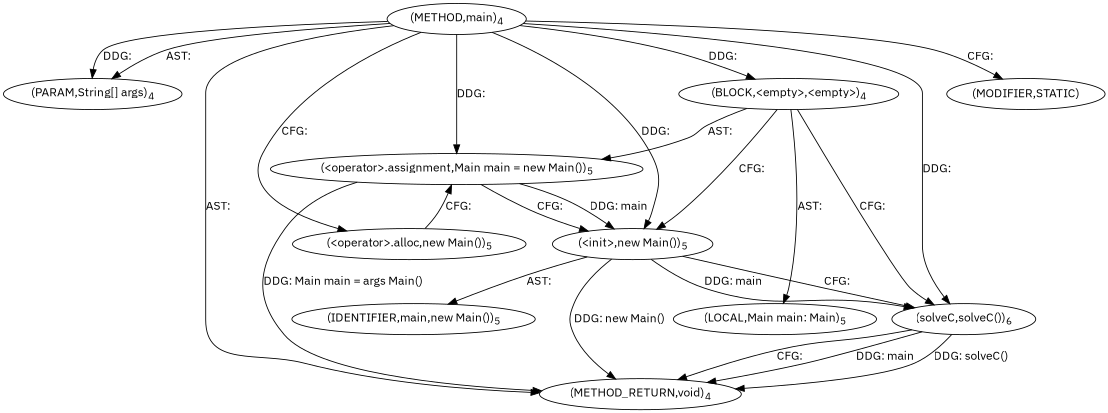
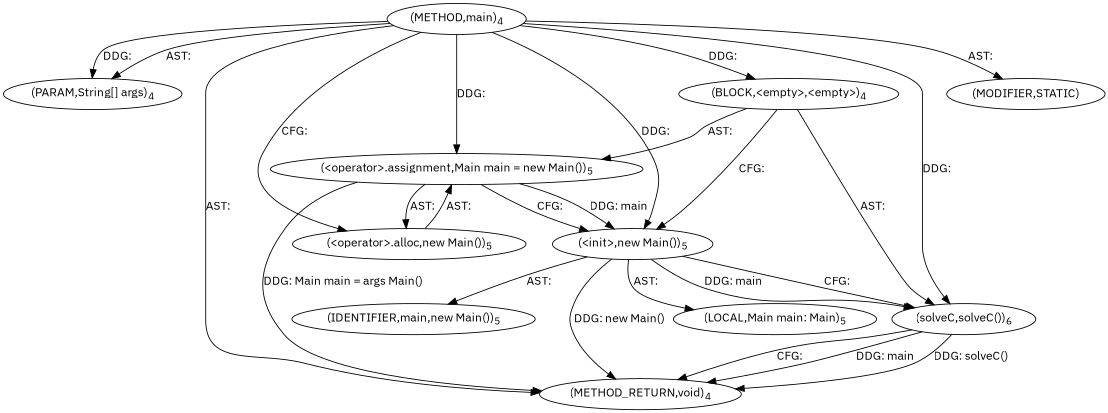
(982, 56) -> (982, 56)
none -> (411, 199)
(797, 203) -> (644, 296)
(460, 207) -> (460, 207)
(874, 207) -> (874, 207)
